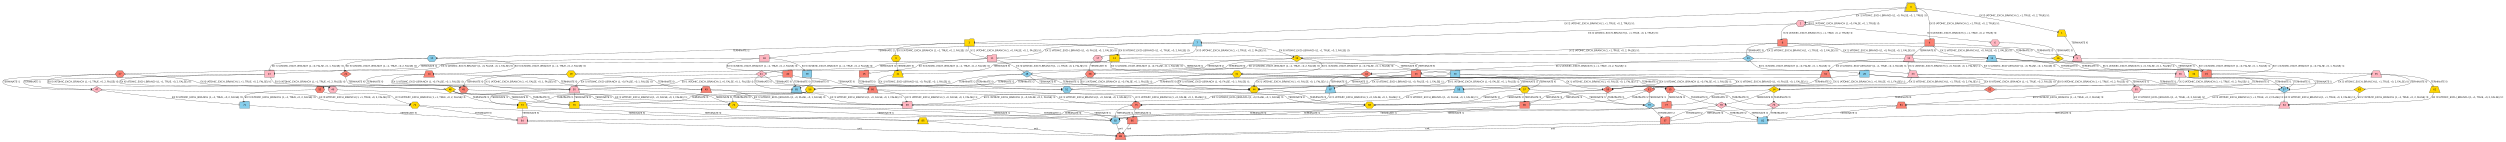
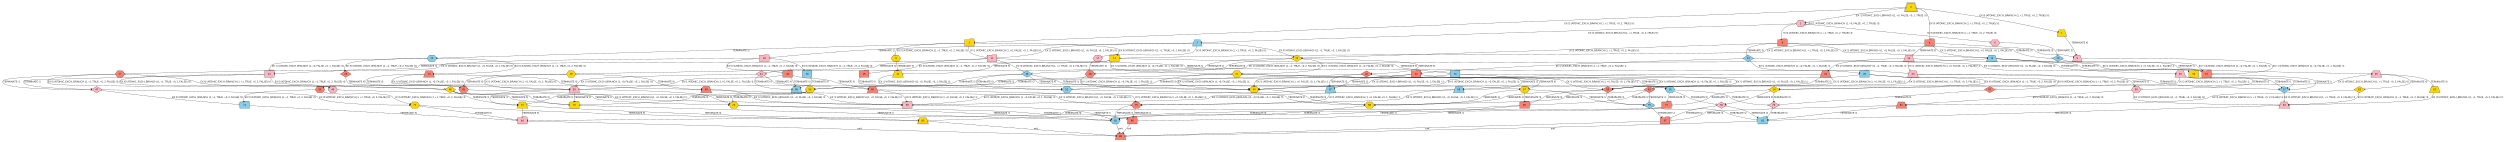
(2058, 58) -> (2058, 58)
(1670, 90) -> (1670, 90)
